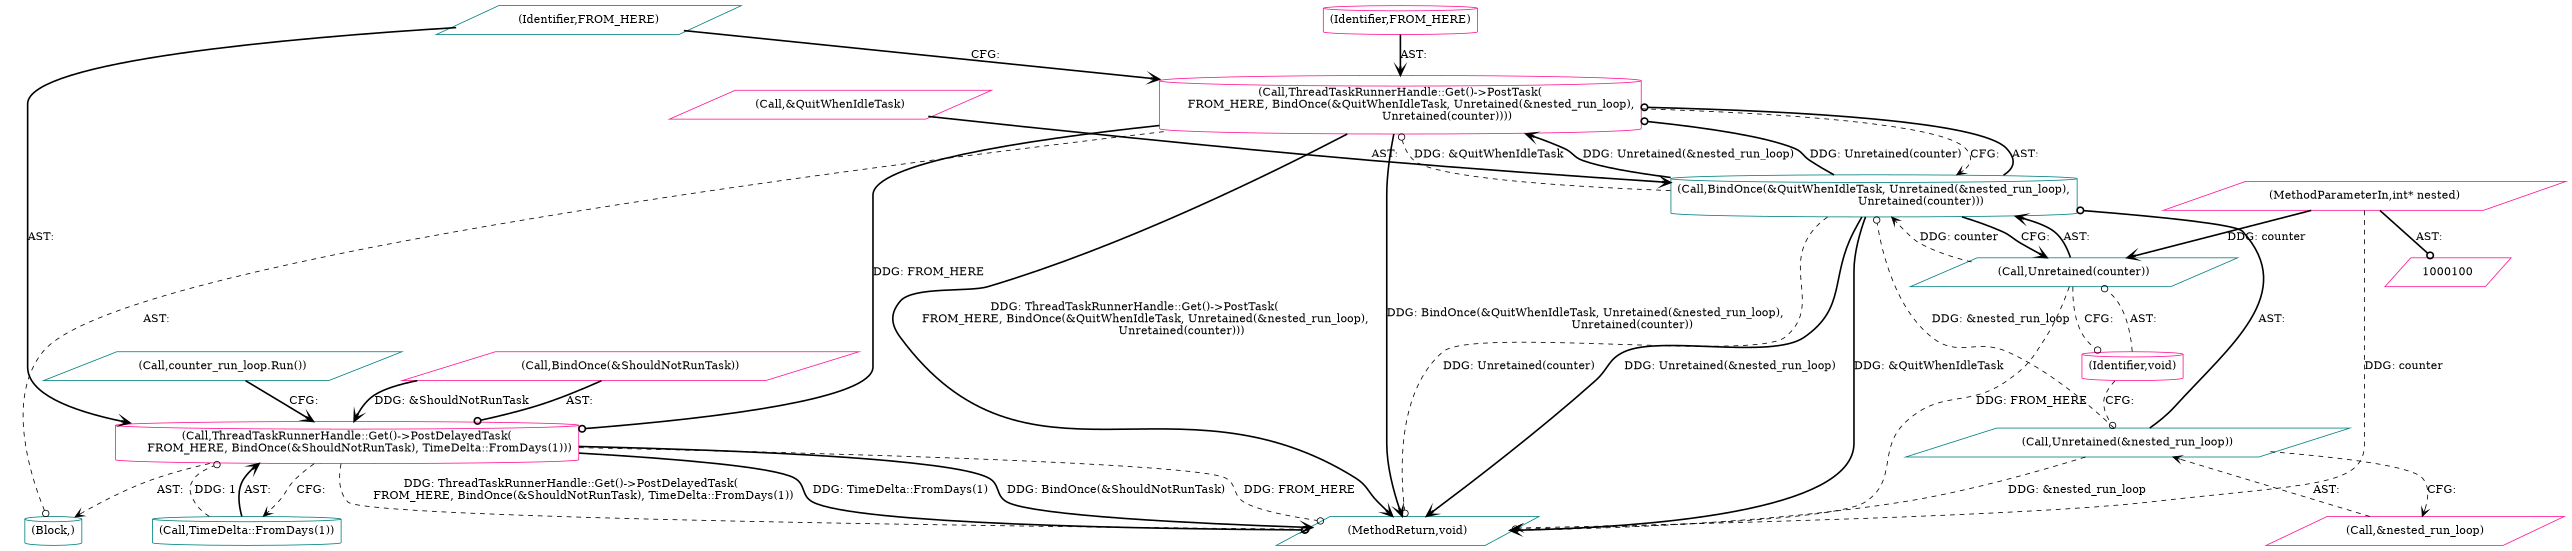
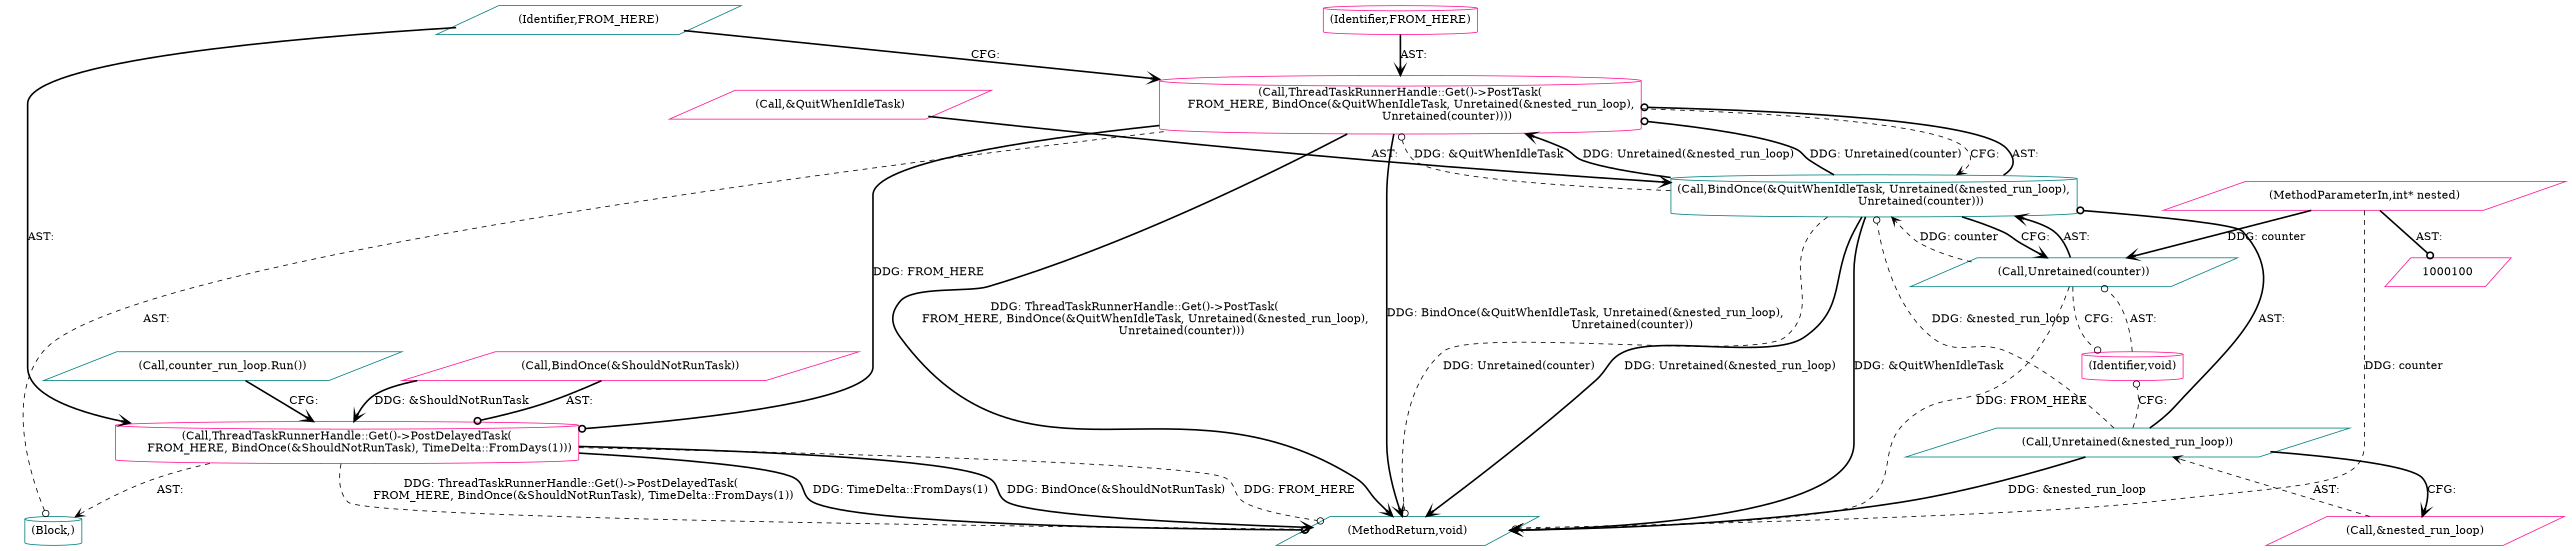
(2104, 401) -> (2138, 408)
(2368, 462) -> (2368, 462)
(1876, 506) -> (1876, 506)
(247, 531) -> none
